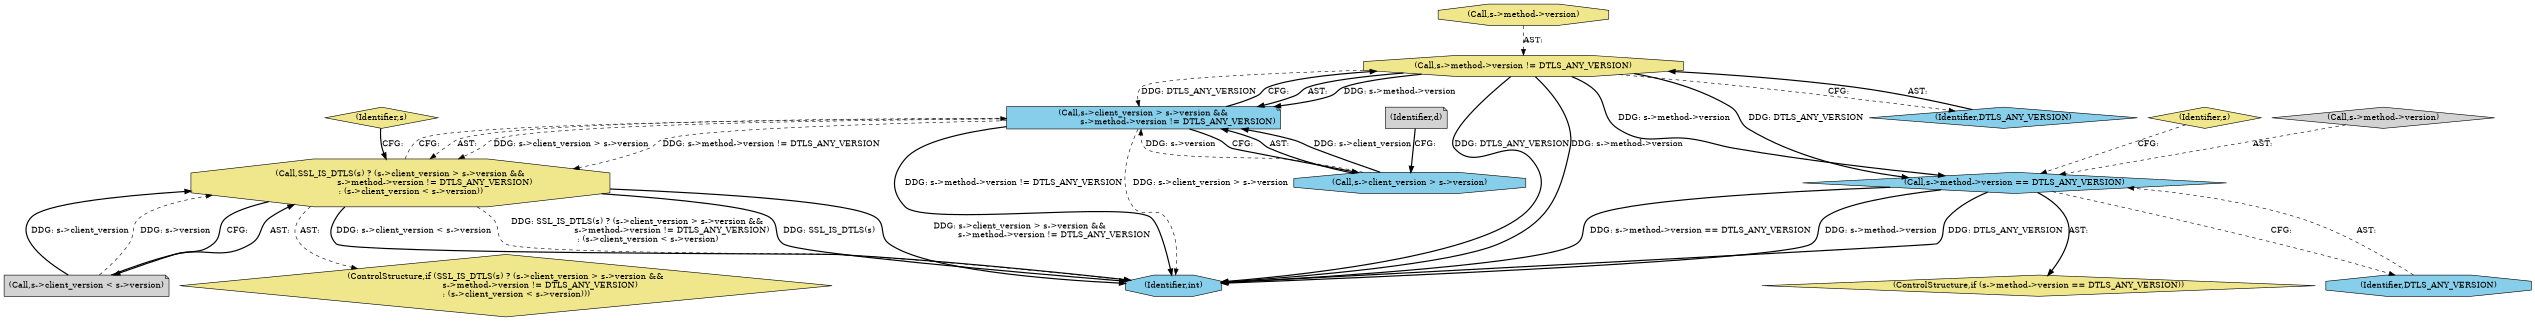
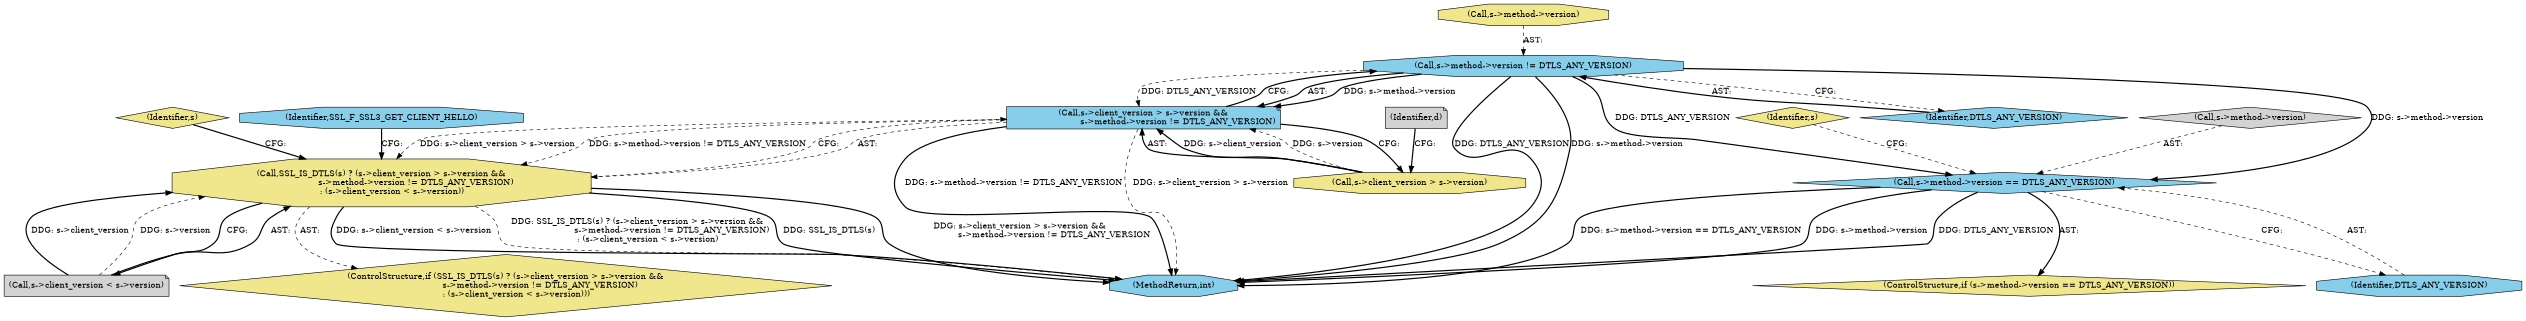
(1523, 66) -> (1523, 66)
none -> (382, 118)
(1410, 183) -> (1410, 183)
(1174, 286) -> (1174, 286)
